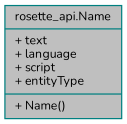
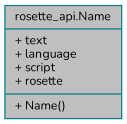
(50, 81) -> (39, 81)
